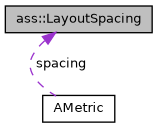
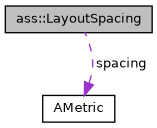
(31, 71) -> (92, 57)
